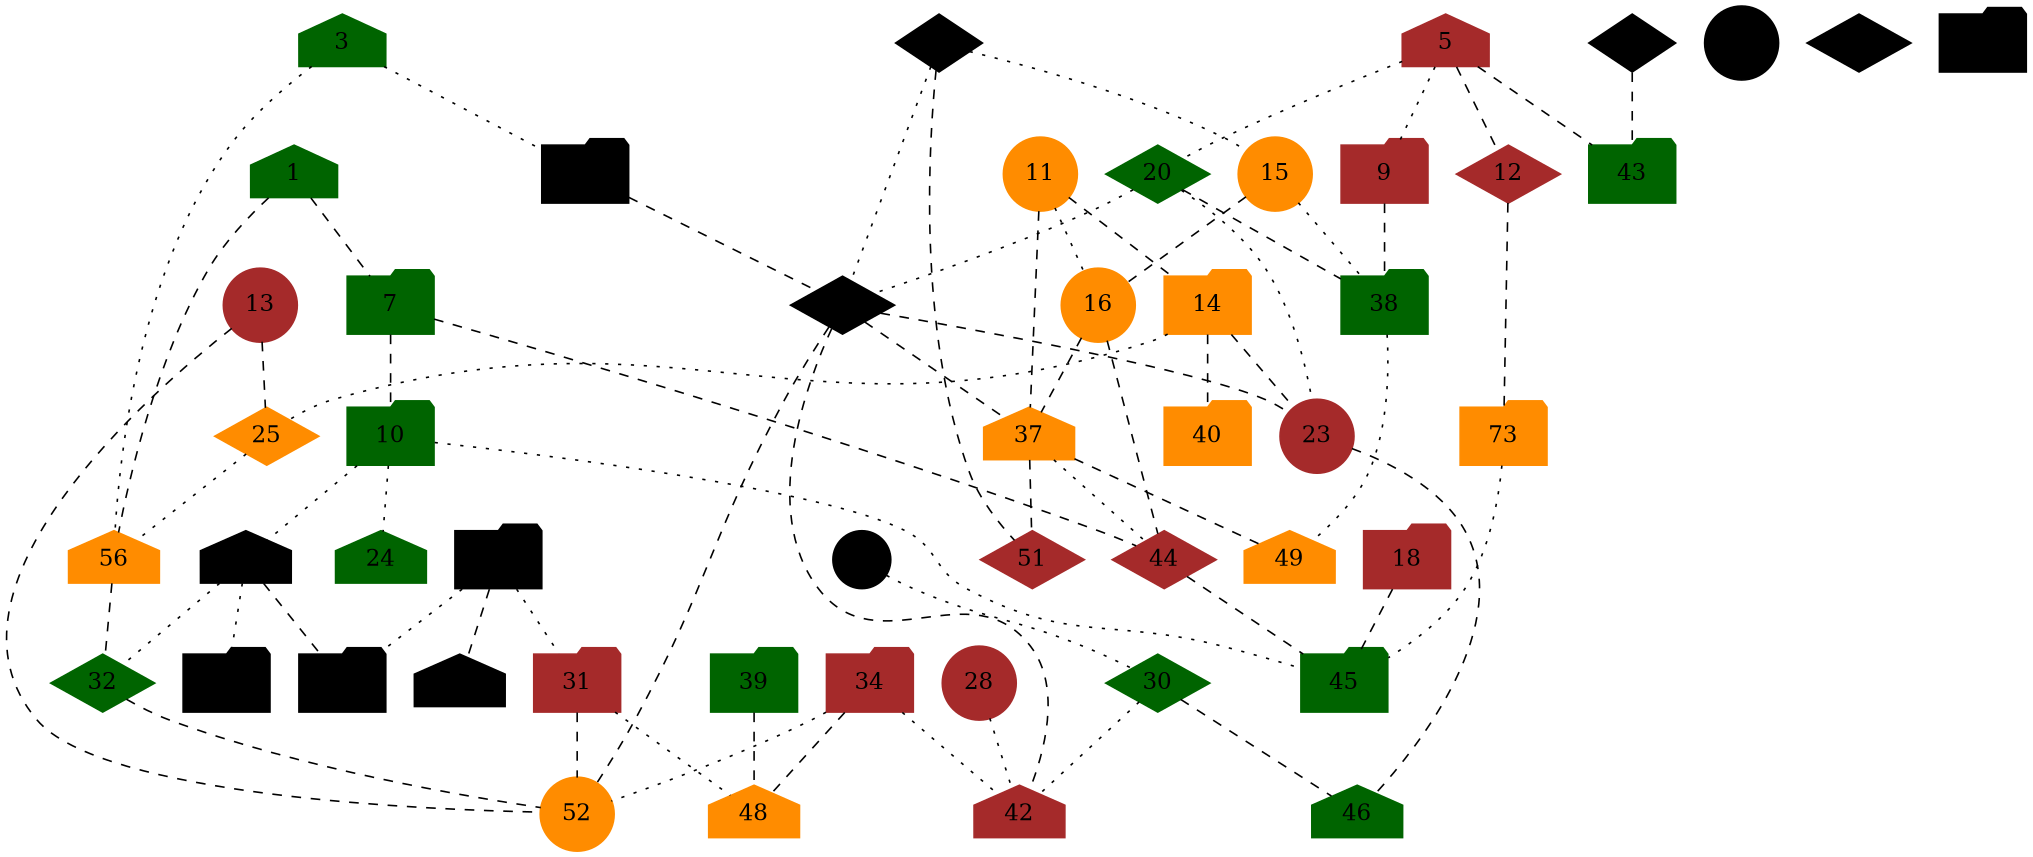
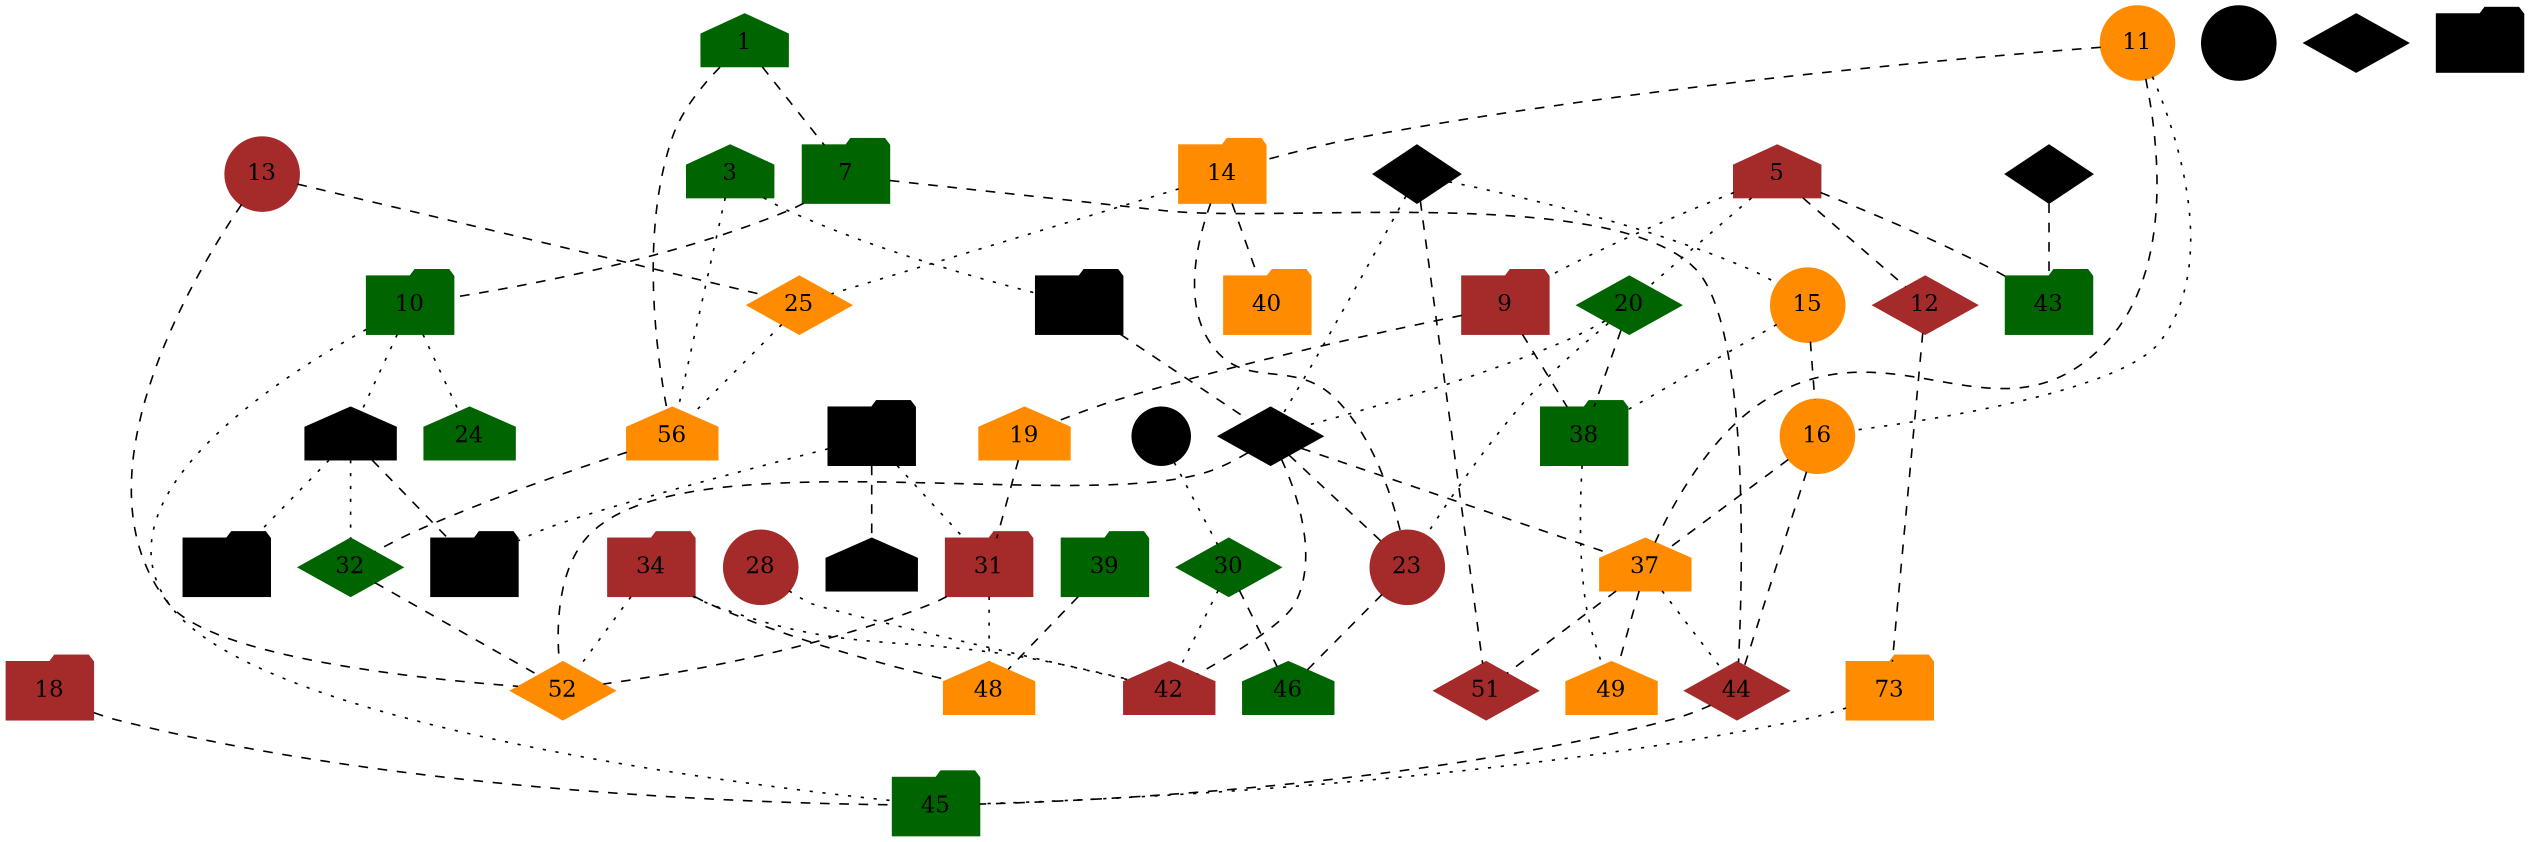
none -> (1025, 436)
(577, 814) -> (563, 691)
